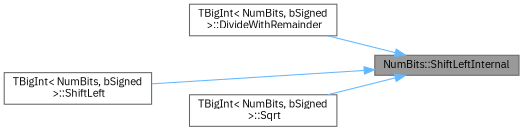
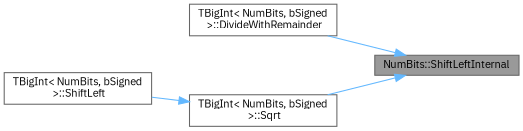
(258, 77) -> (165, 99)
